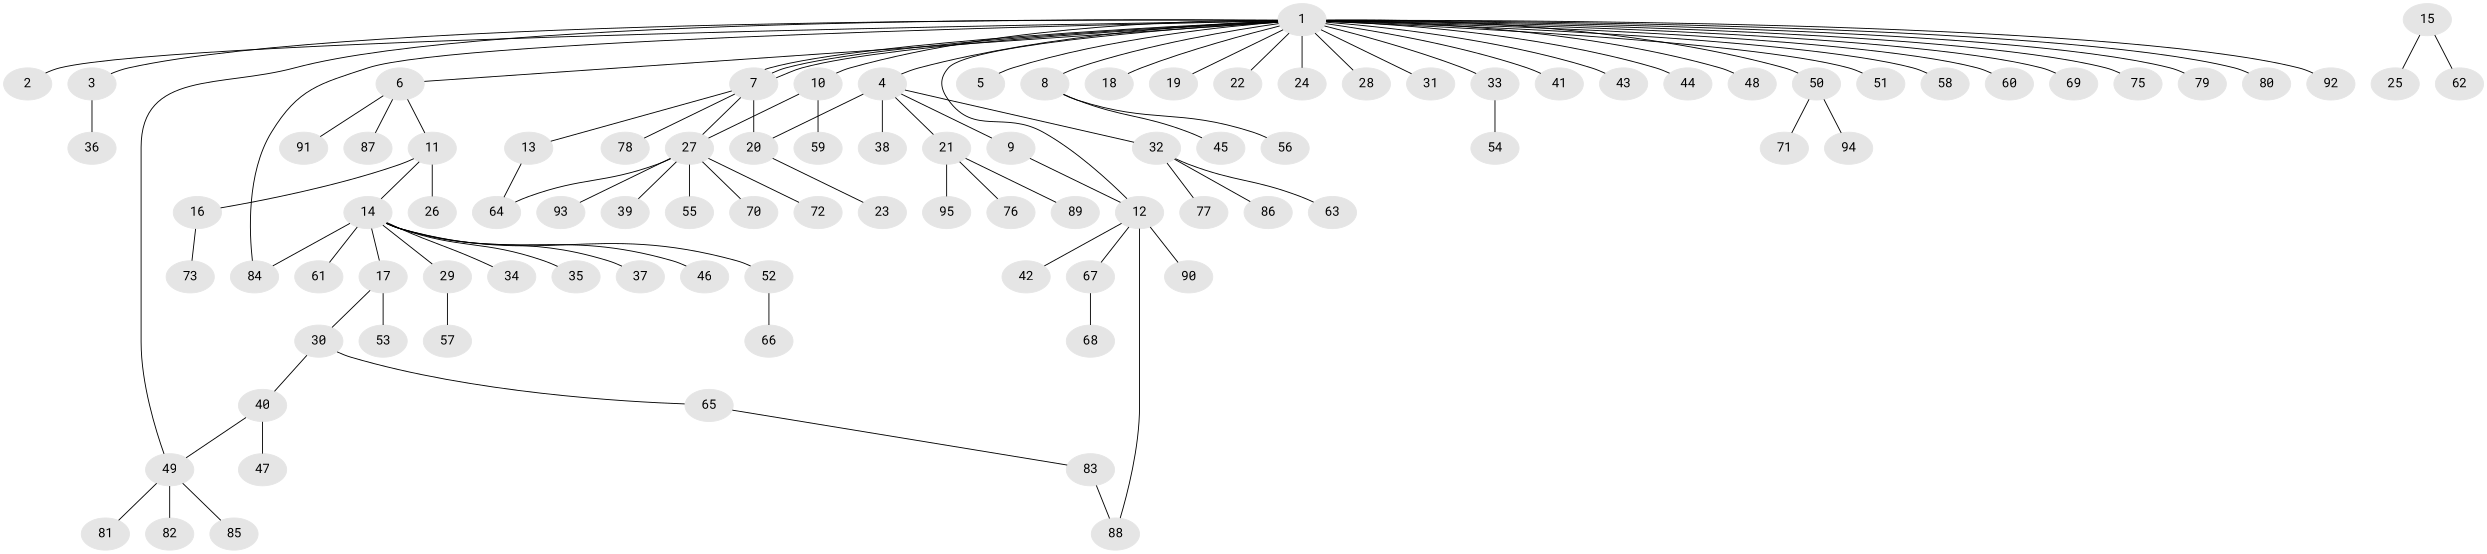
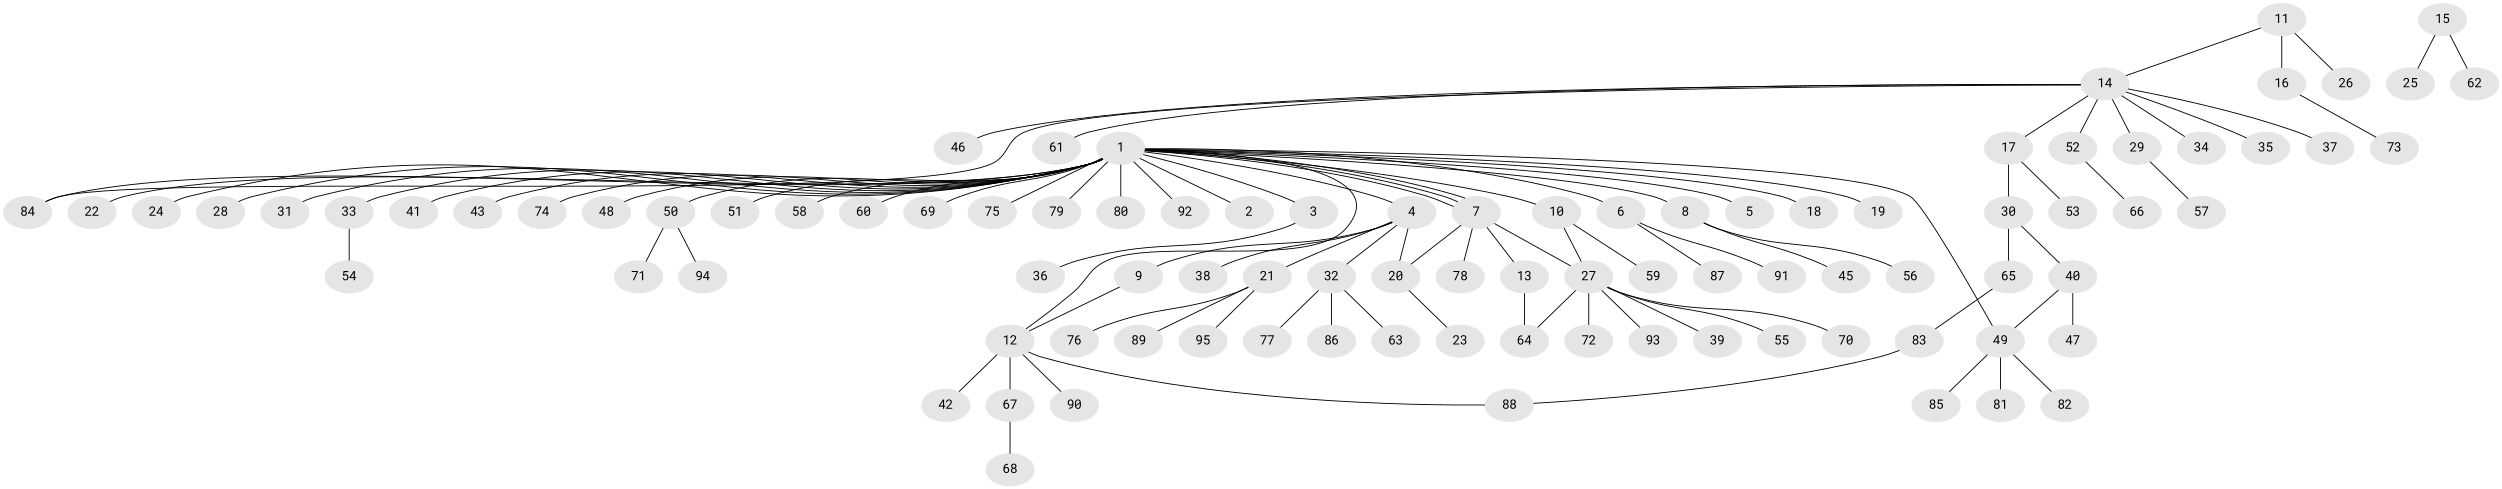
(1688, 84) -> (542, 213)
(416, 116) -> none
